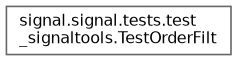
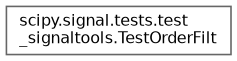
(119, 30) -> (119, 30)
